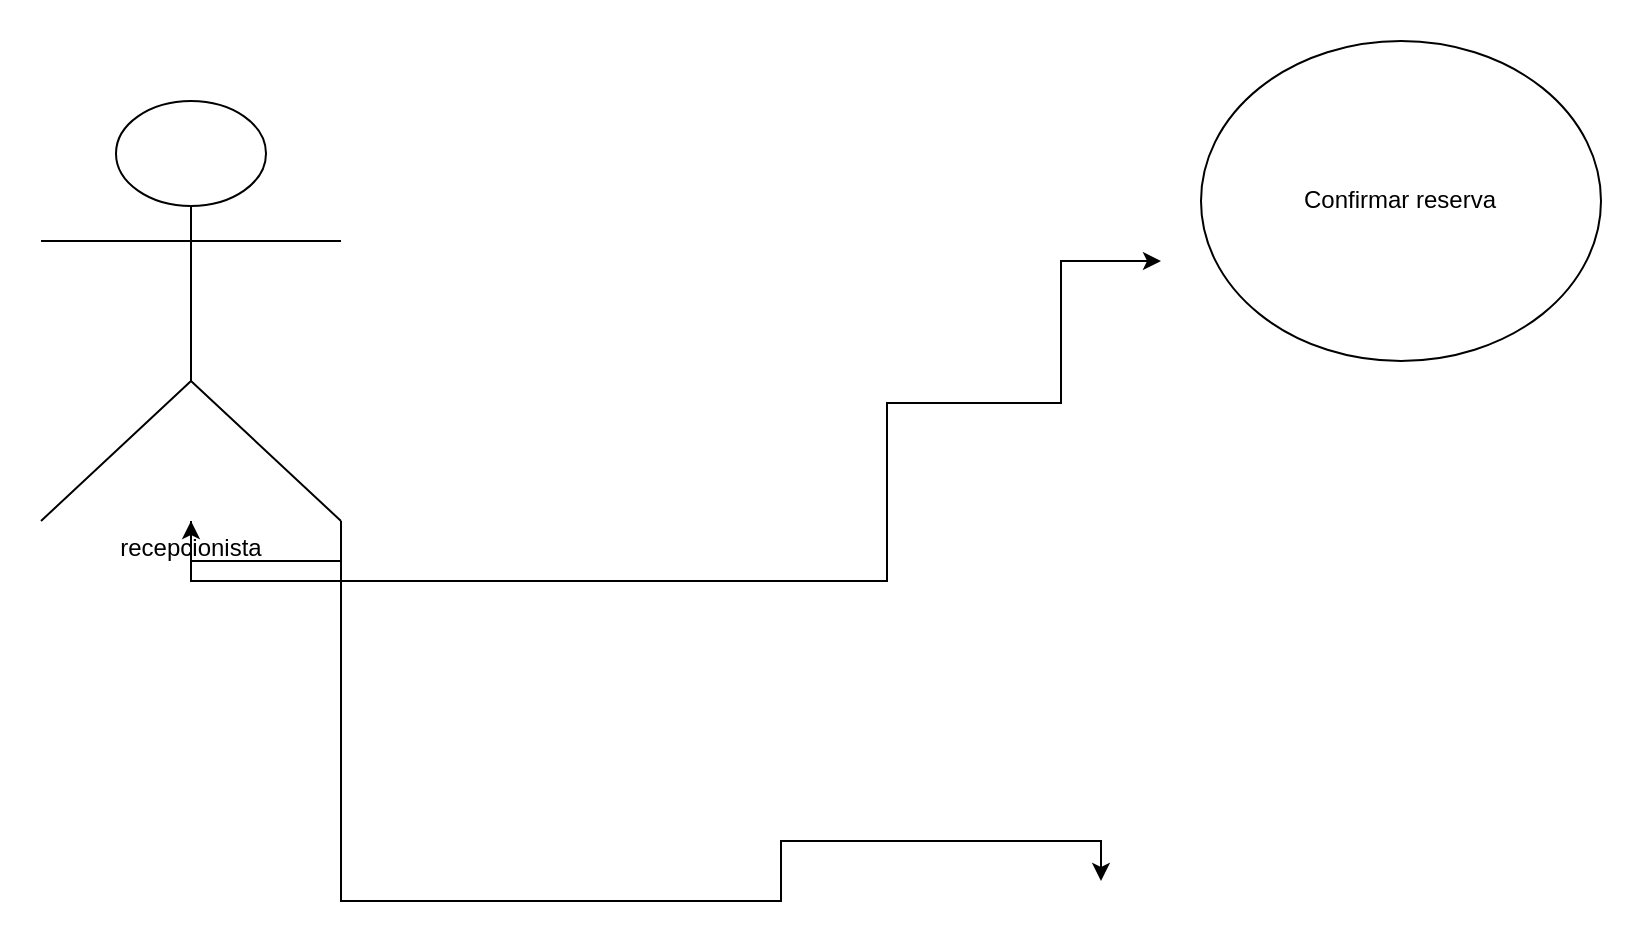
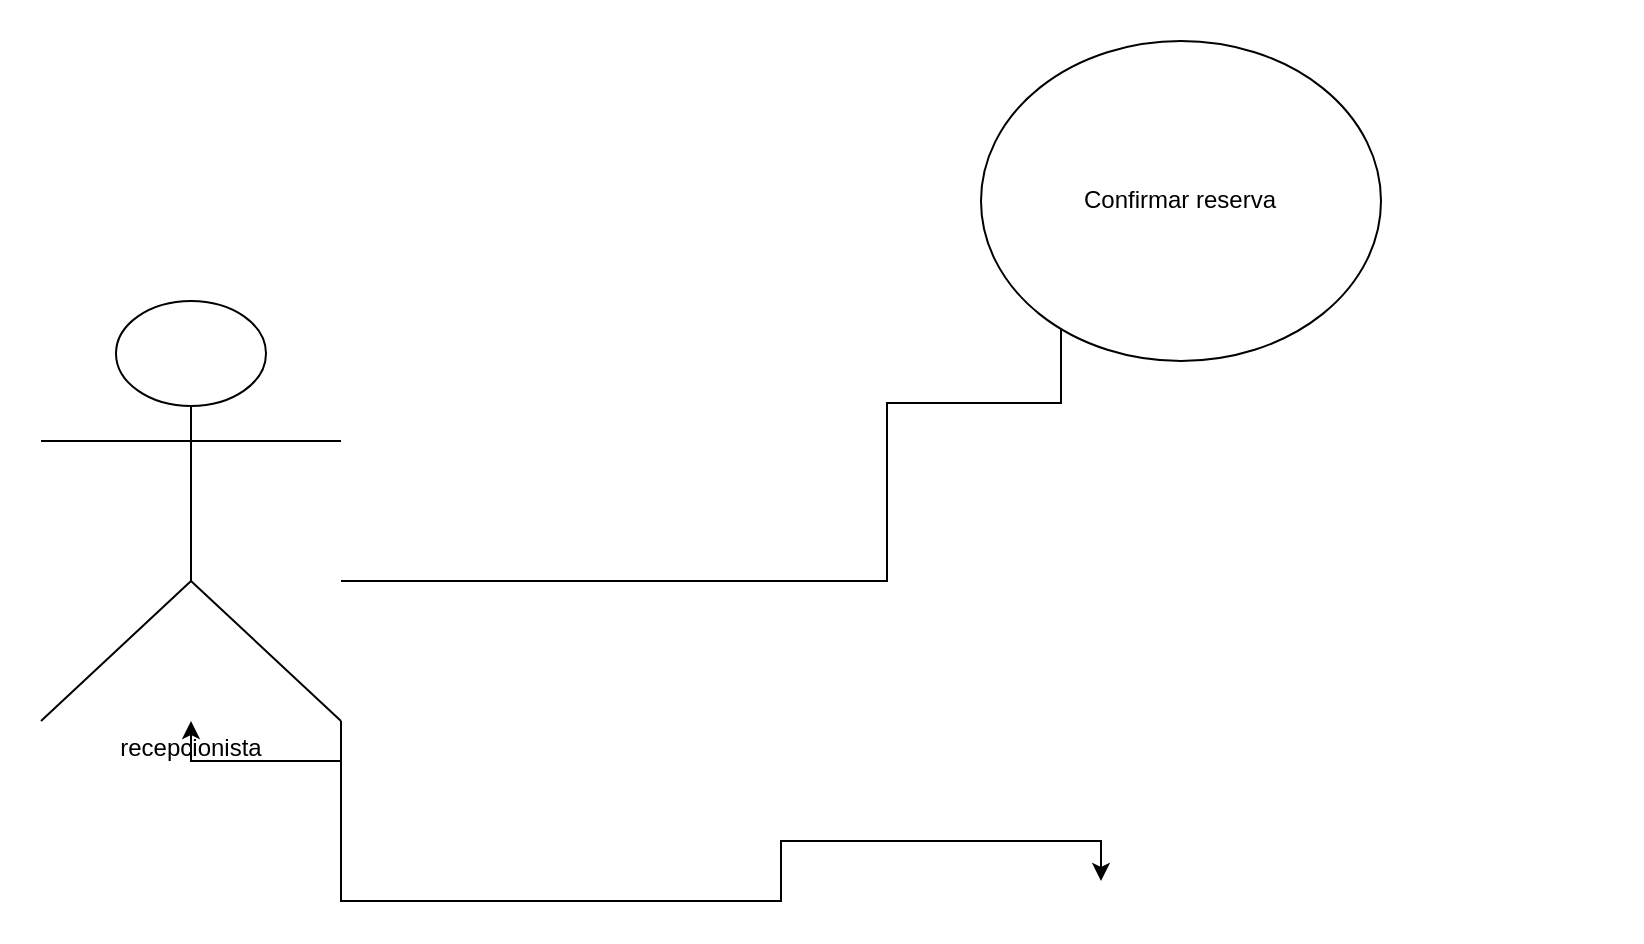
(1401, 201) -> (1181, 201)
(191, 311) -> (191, 511)
